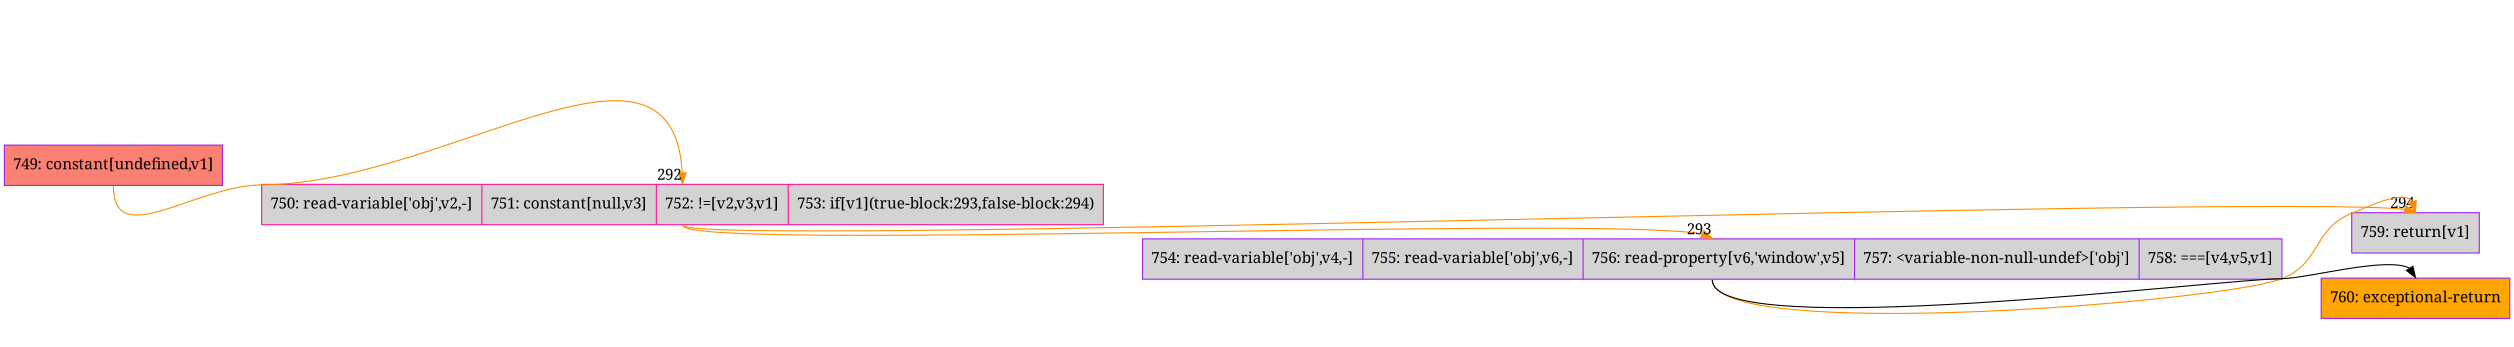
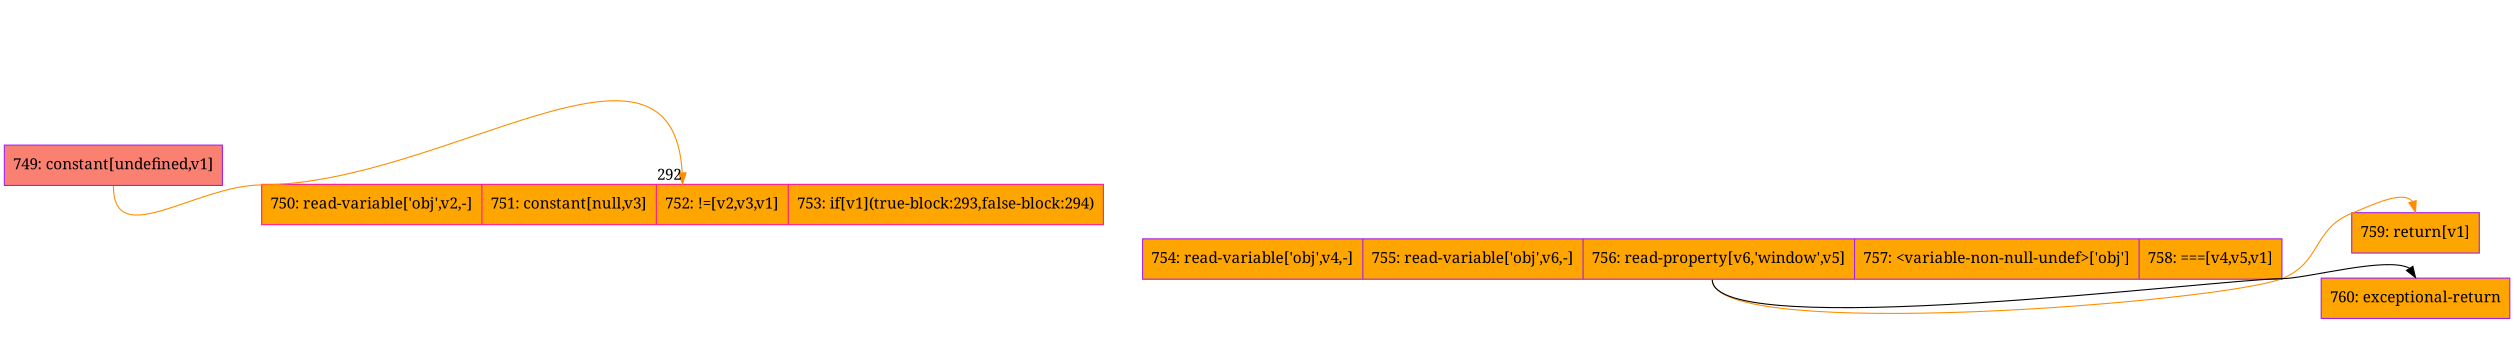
(683, 205) -> (683, 205)
(1544, 219) -> none
(1320, 230) -> none
(2416, 233) -> (2416, 233)
(1712, 259) -> (1712, 259)
